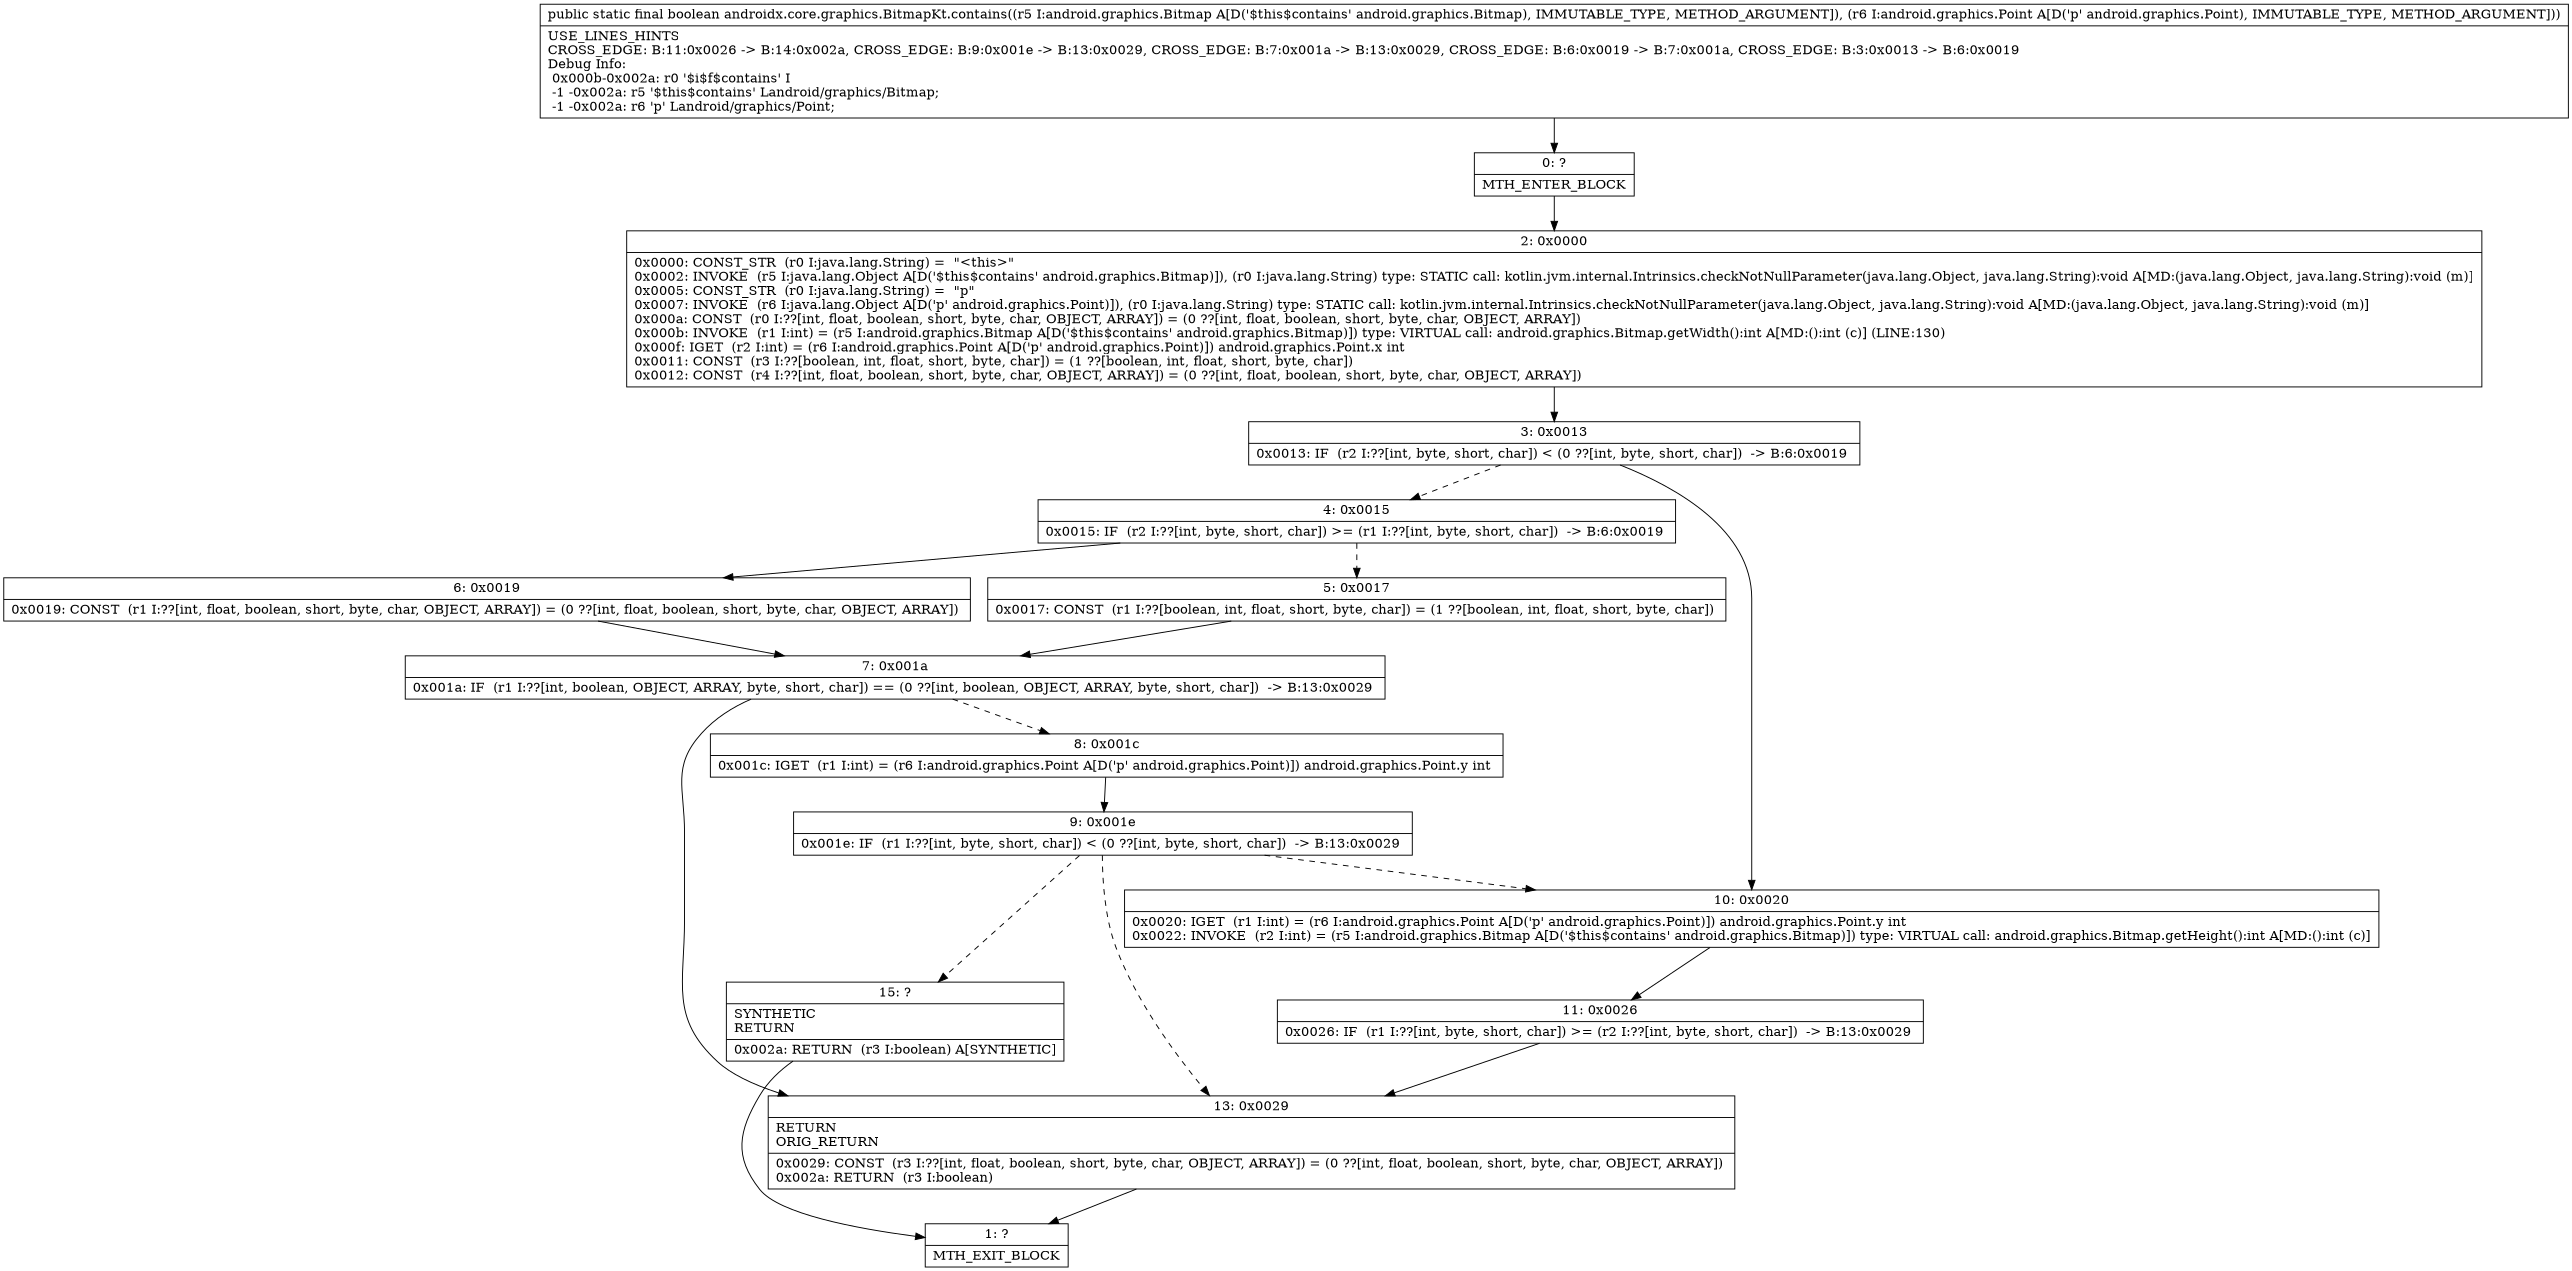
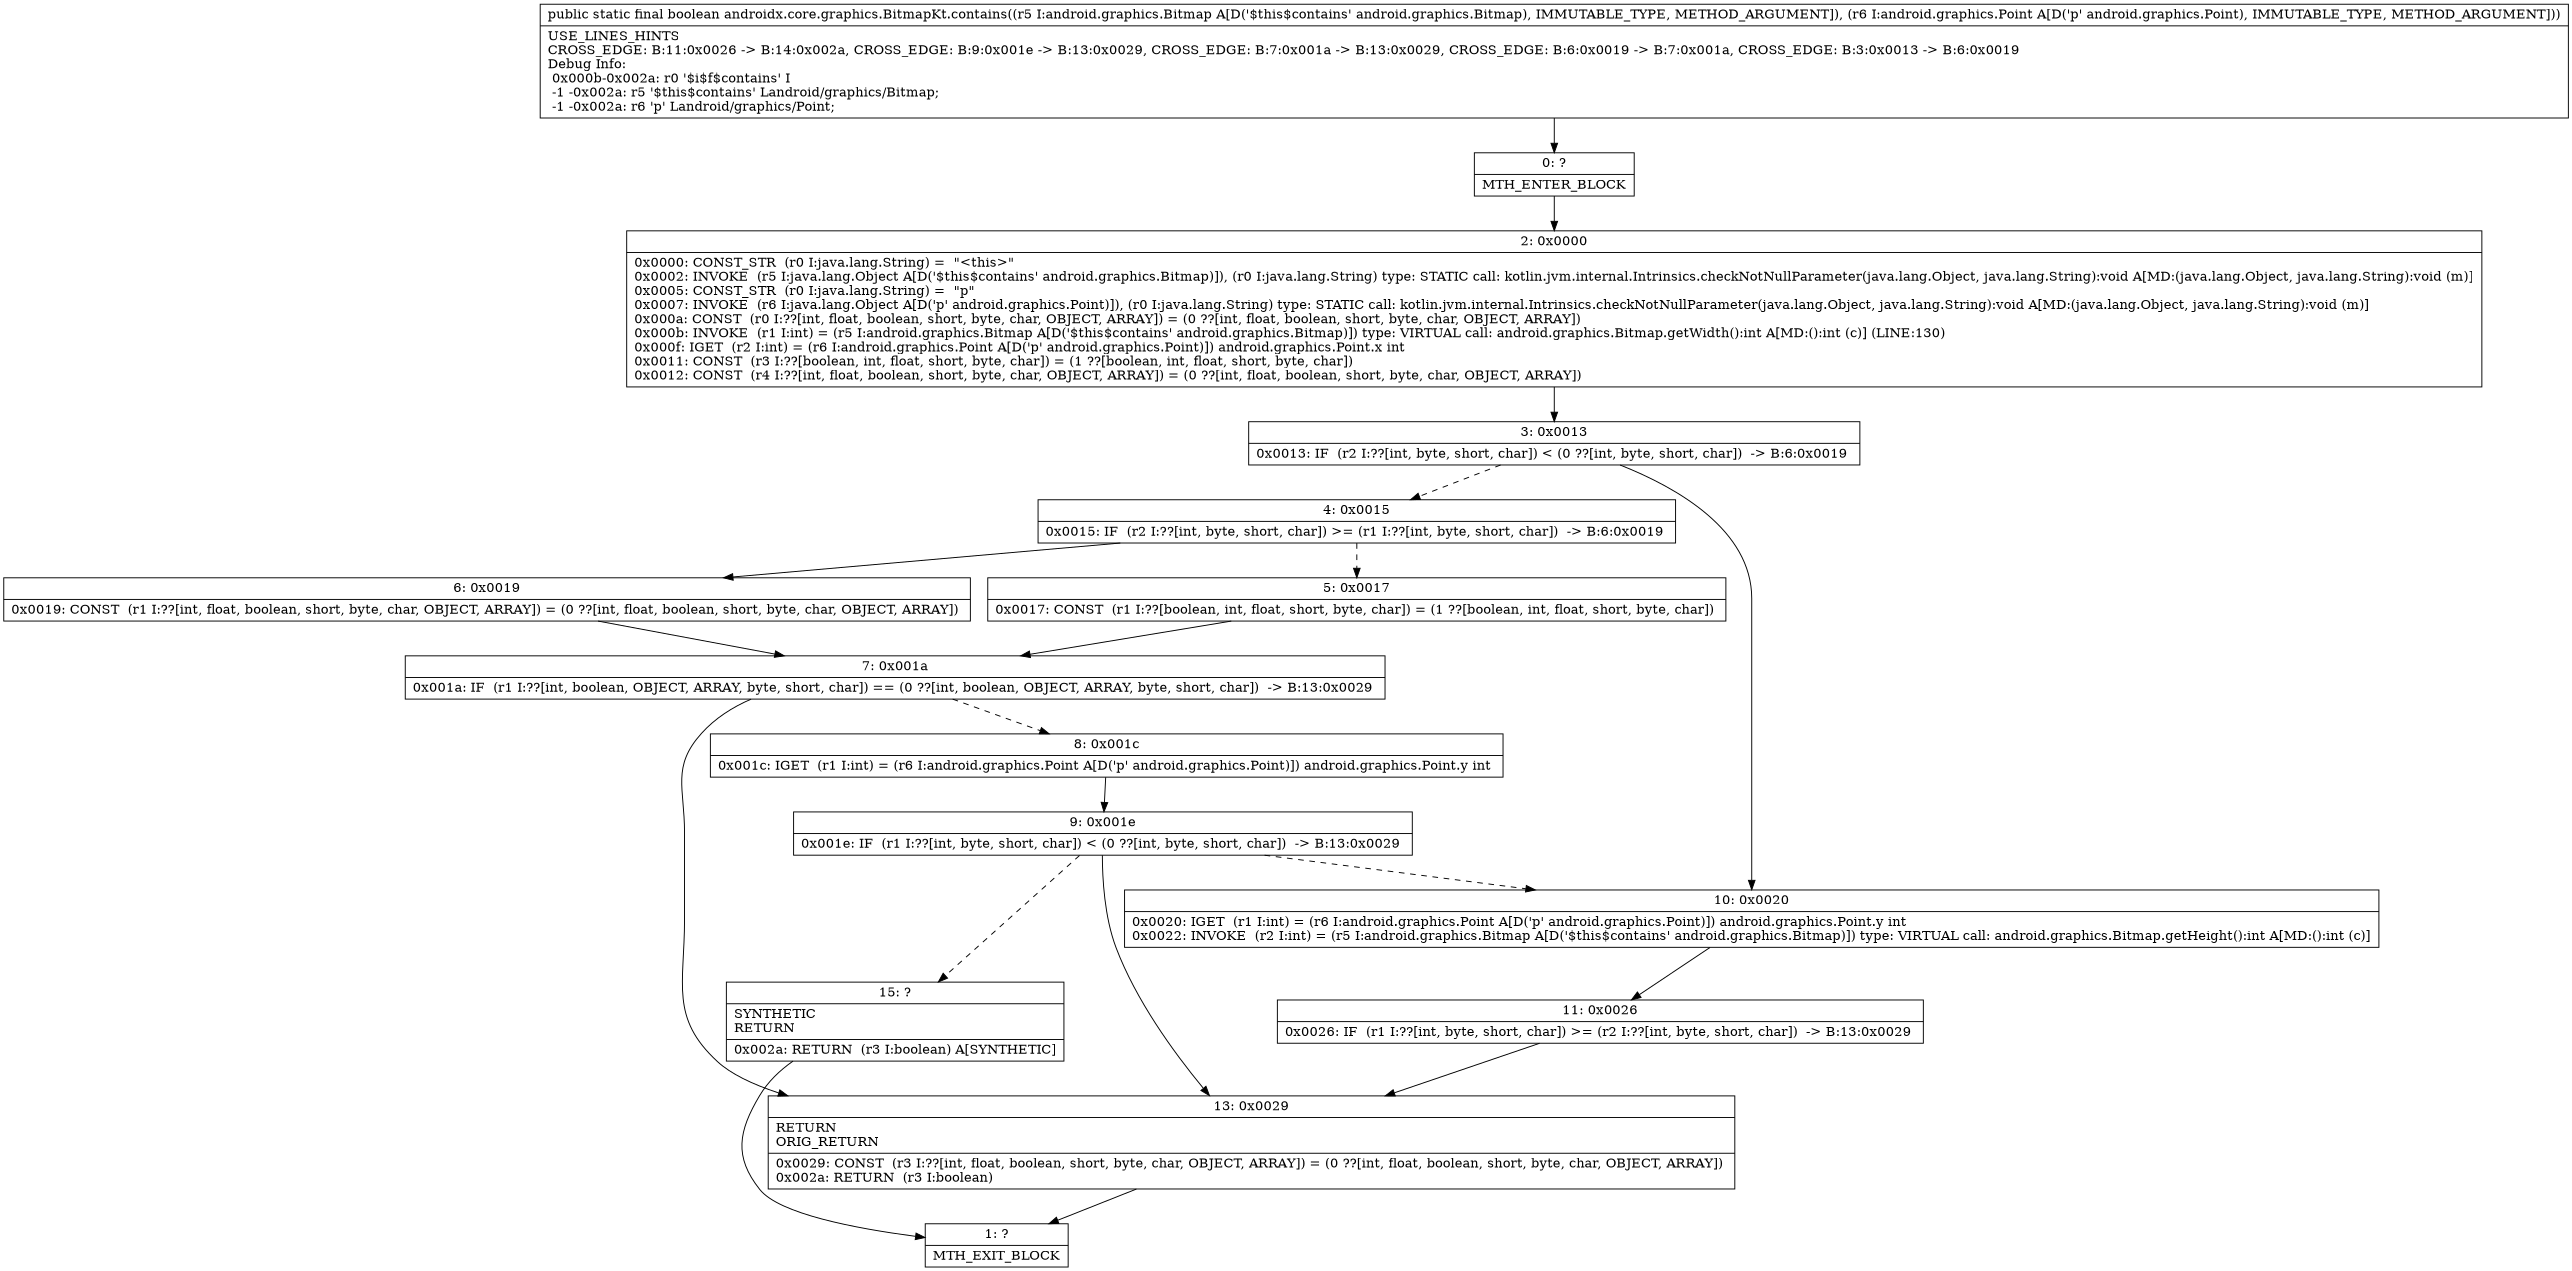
(1131, 980) -> (1131, 980)
